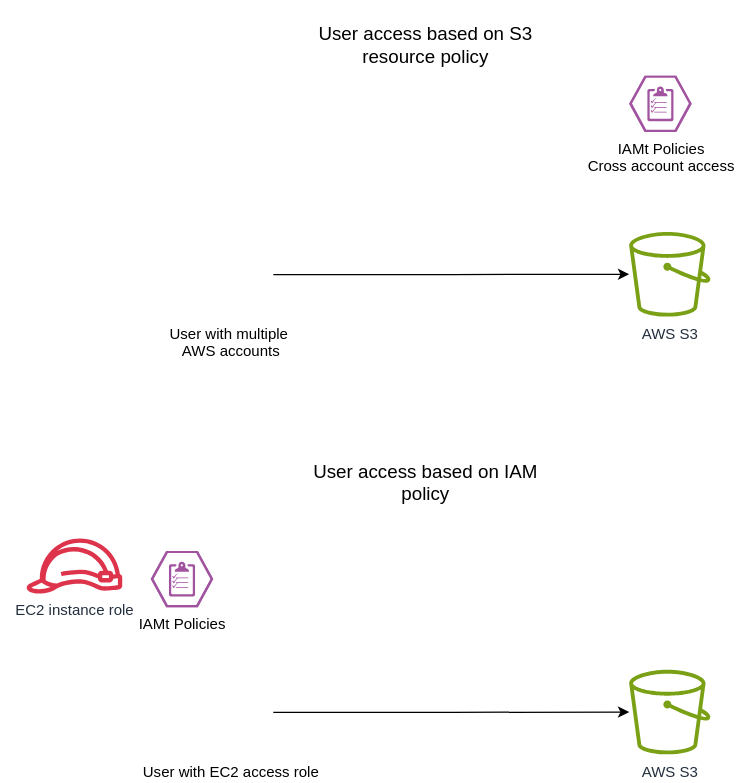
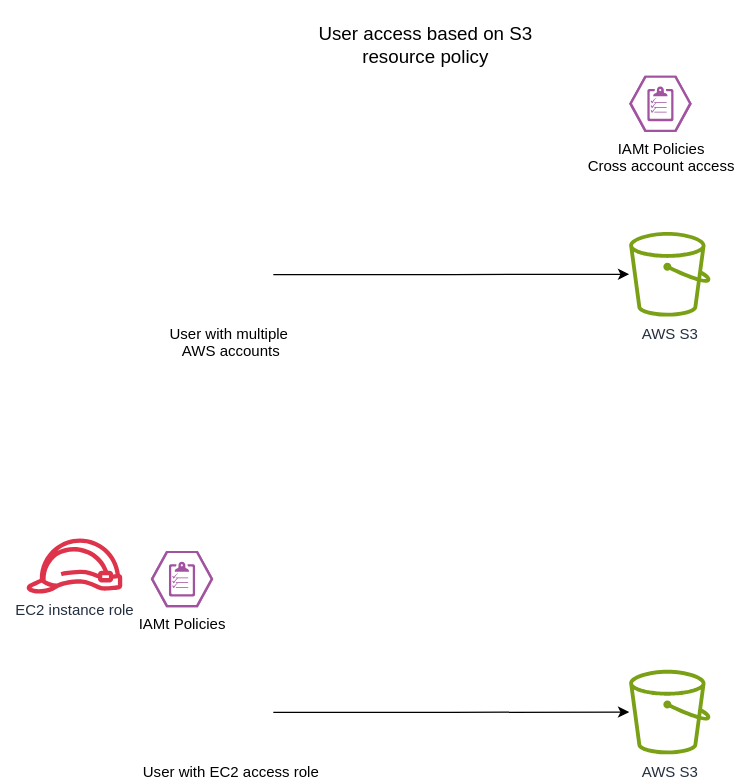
(426, 482) -> none
